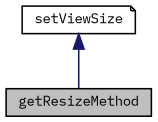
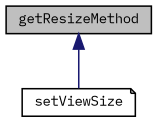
(79, 69) -> (79, 69)
